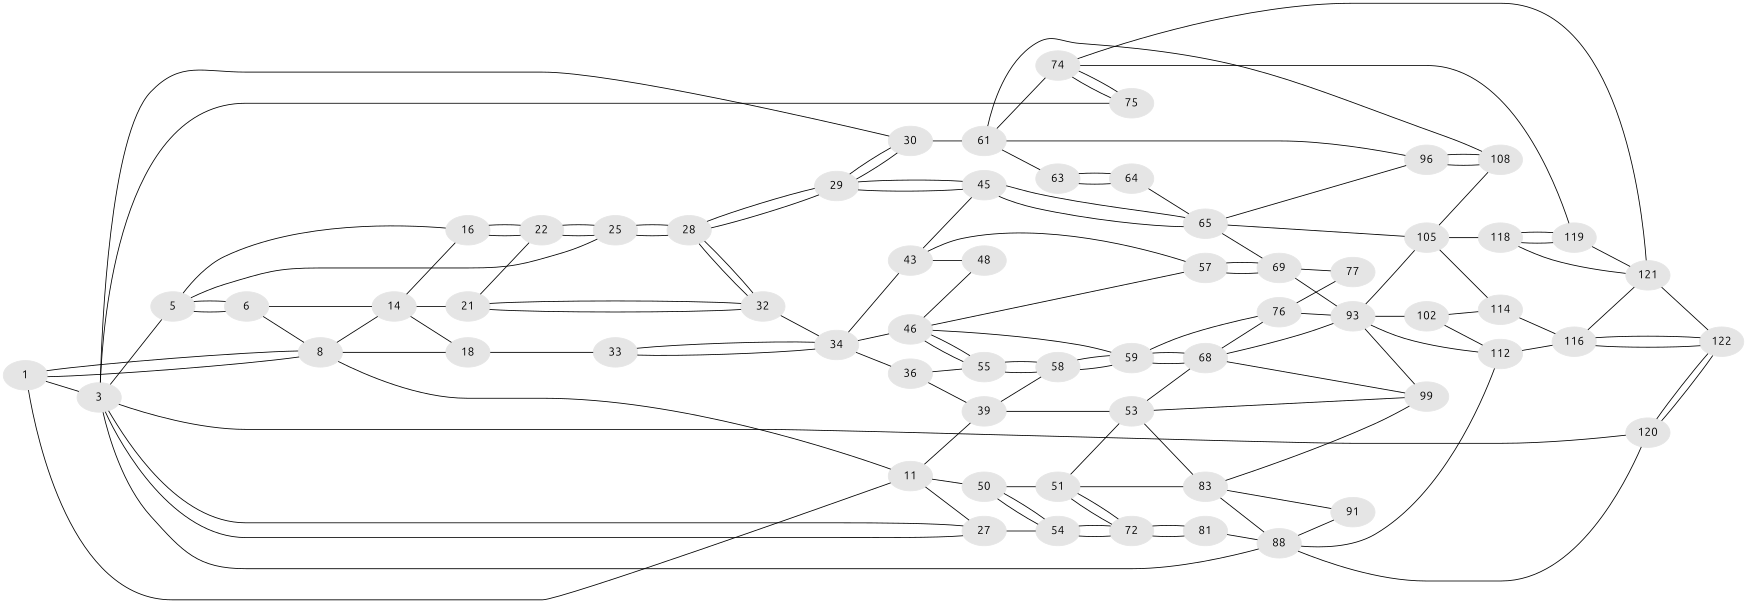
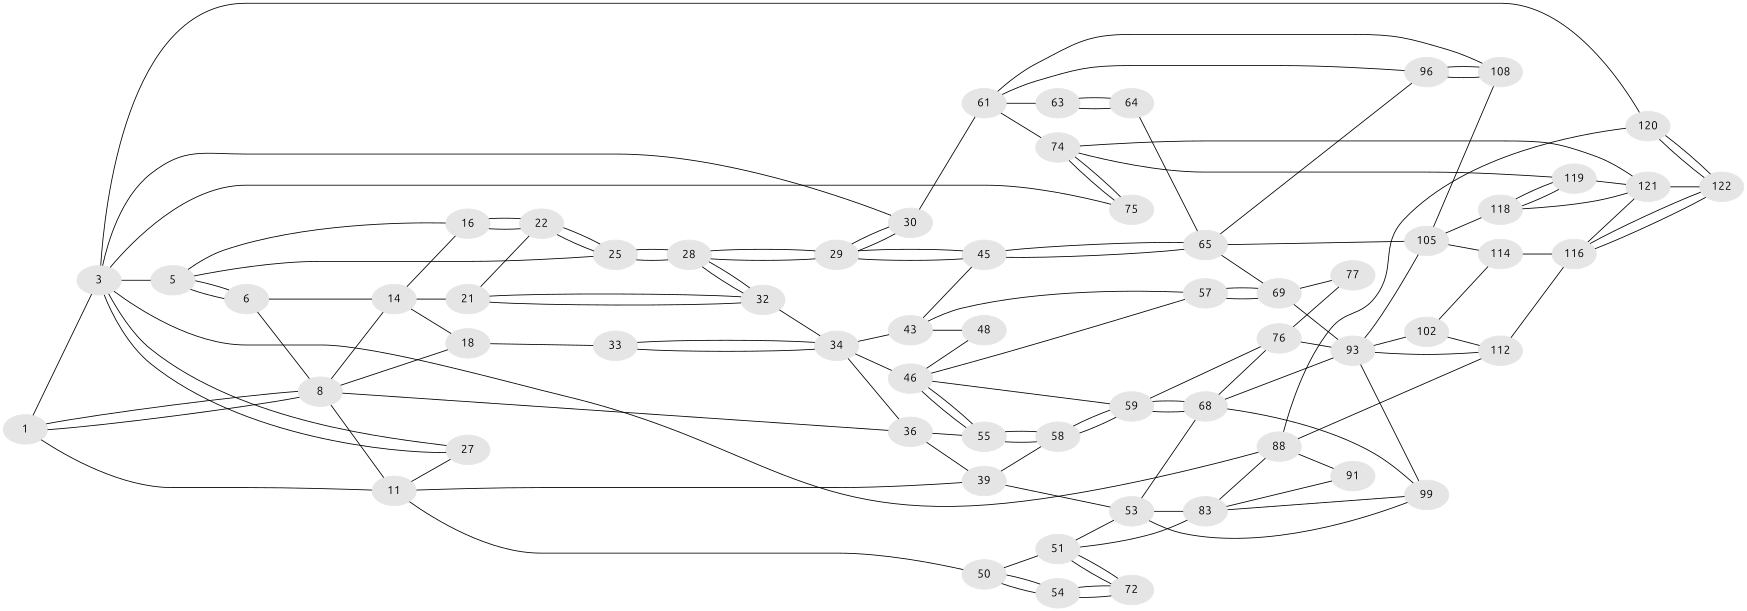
none -> (588, 410)
(1021, 531) -> none
(1205, 531) -> none
